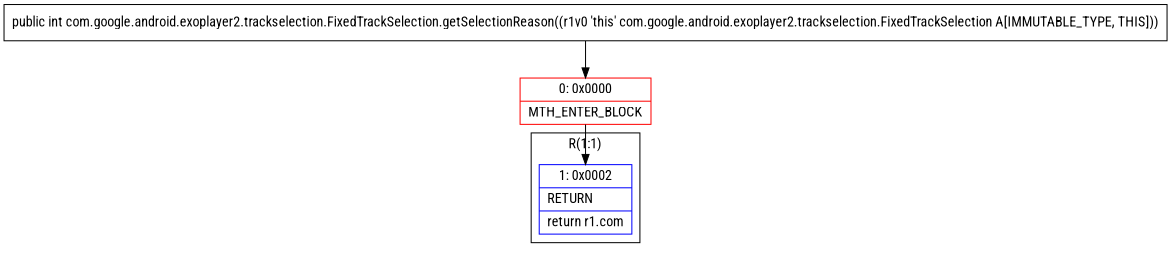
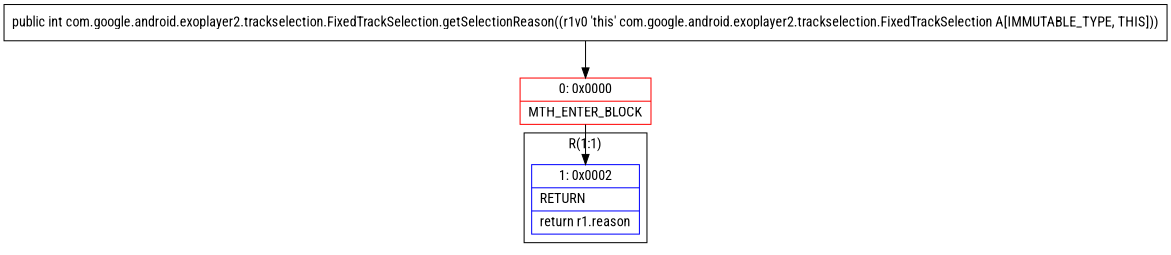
(586, 222) -> (586, 222)
